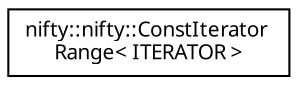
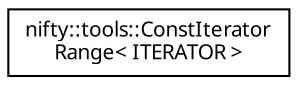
(149, 43) -> (149, 43)
